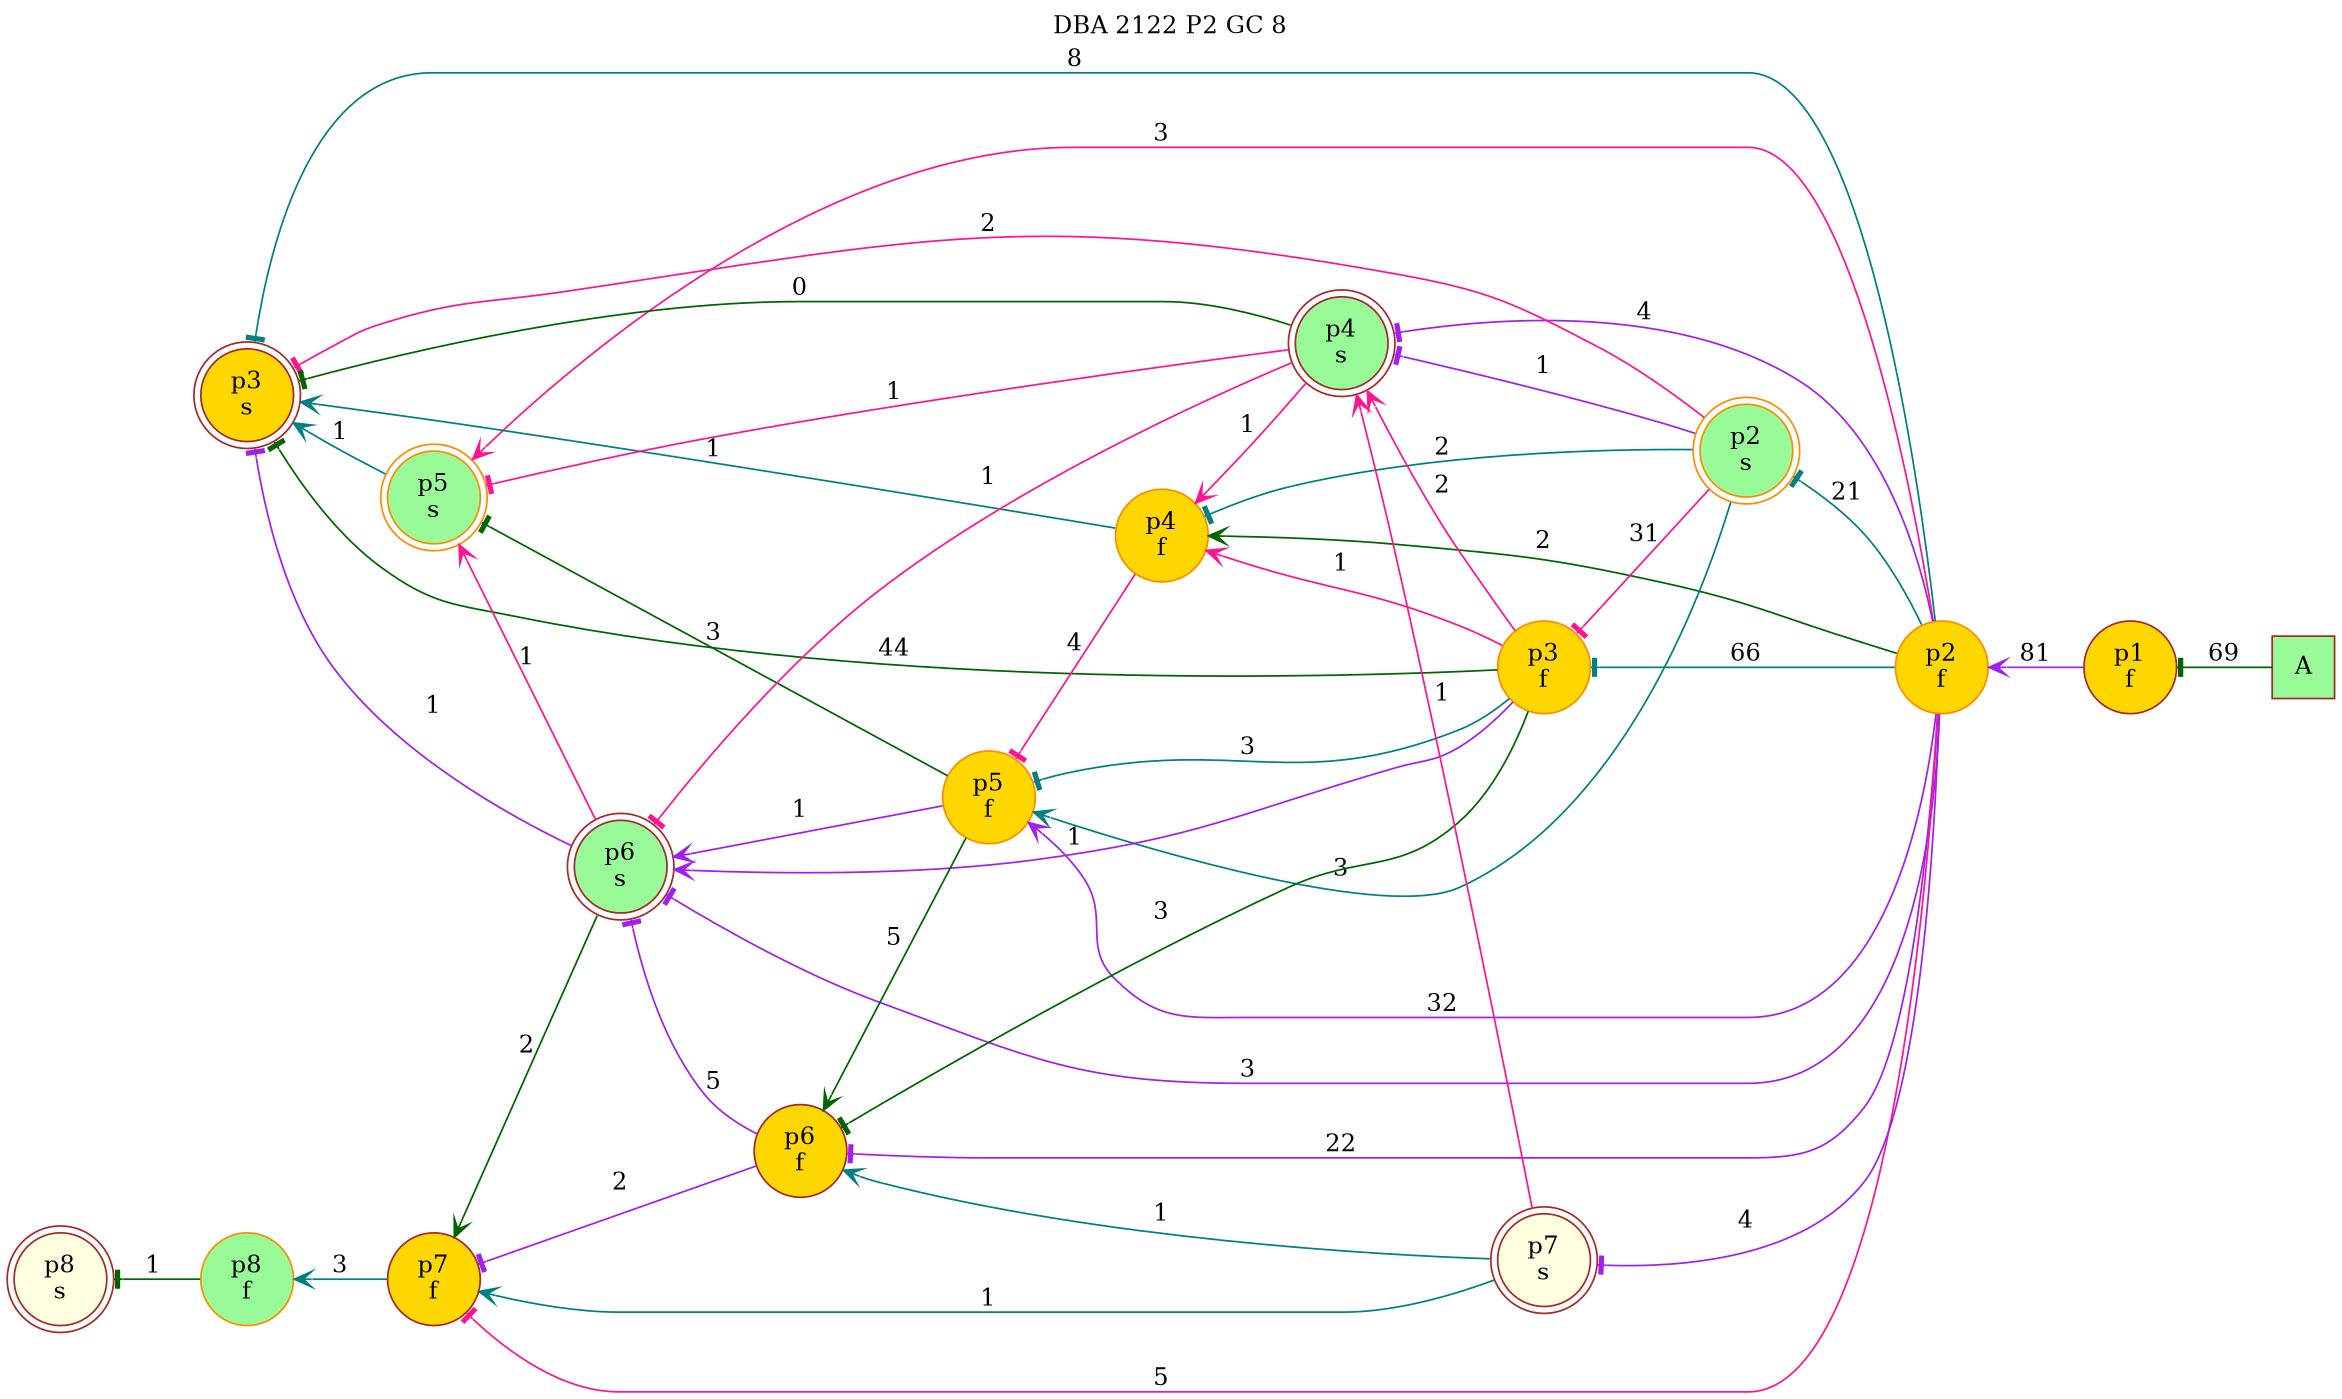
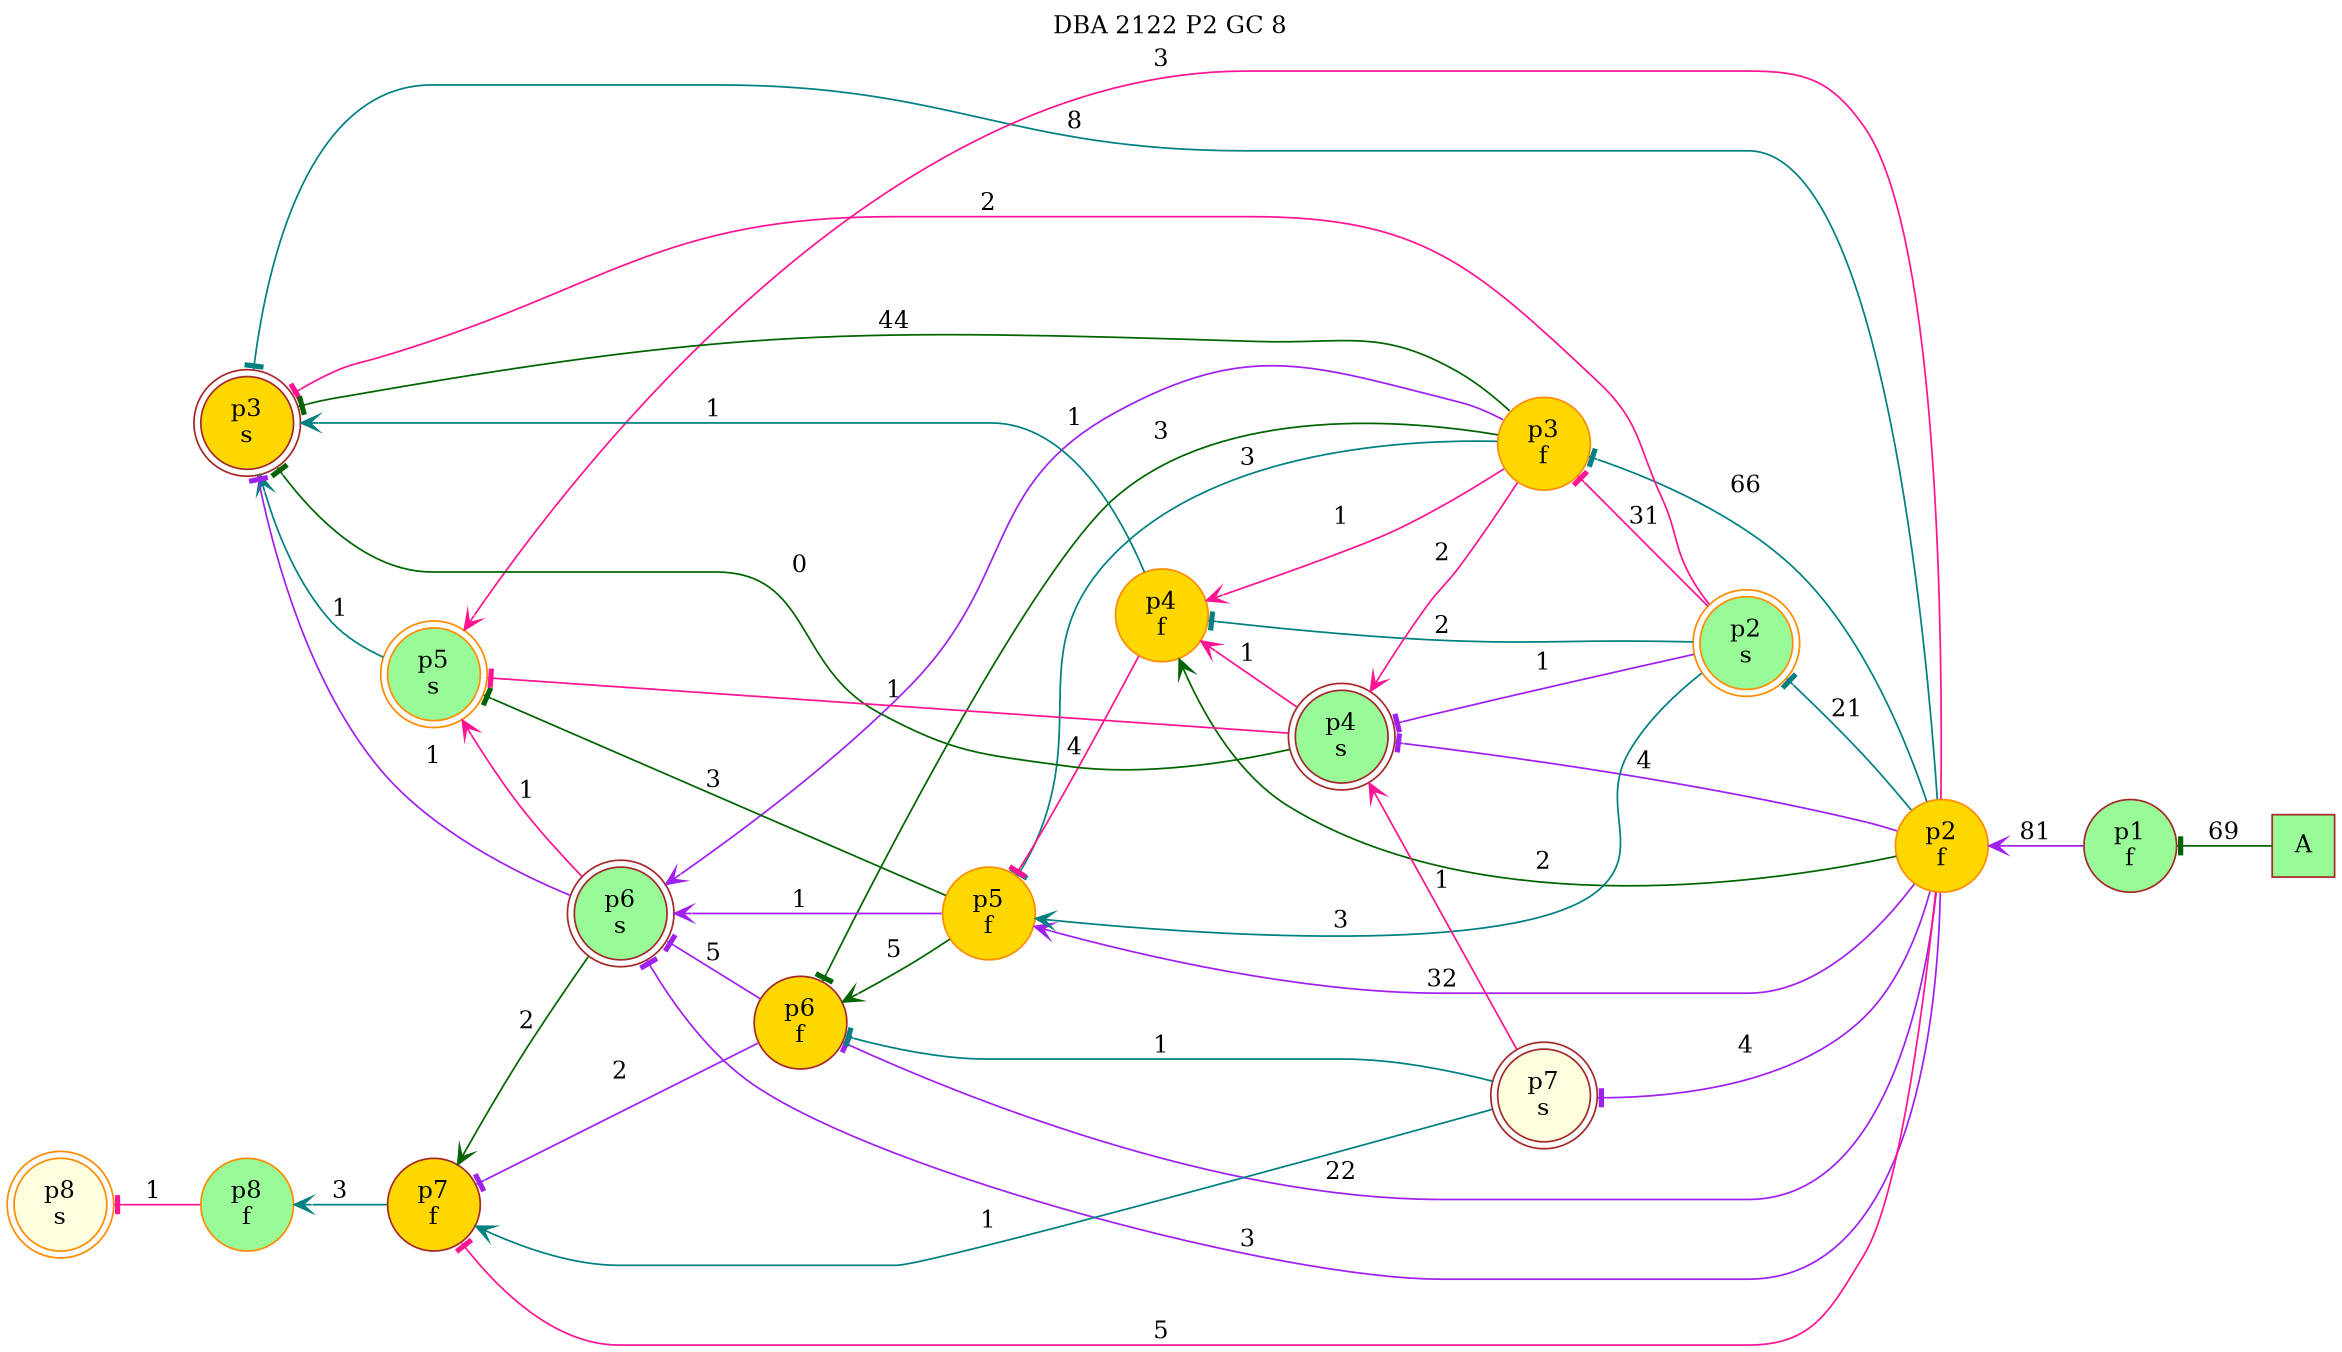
(943, 545) -> none
(2130, 667) -> (2130, 846)
(1173, 1234) -> (1173, 1059)
(60, 1279) -> (60, 1205)
(162, 1279) -> (162, 1205)
